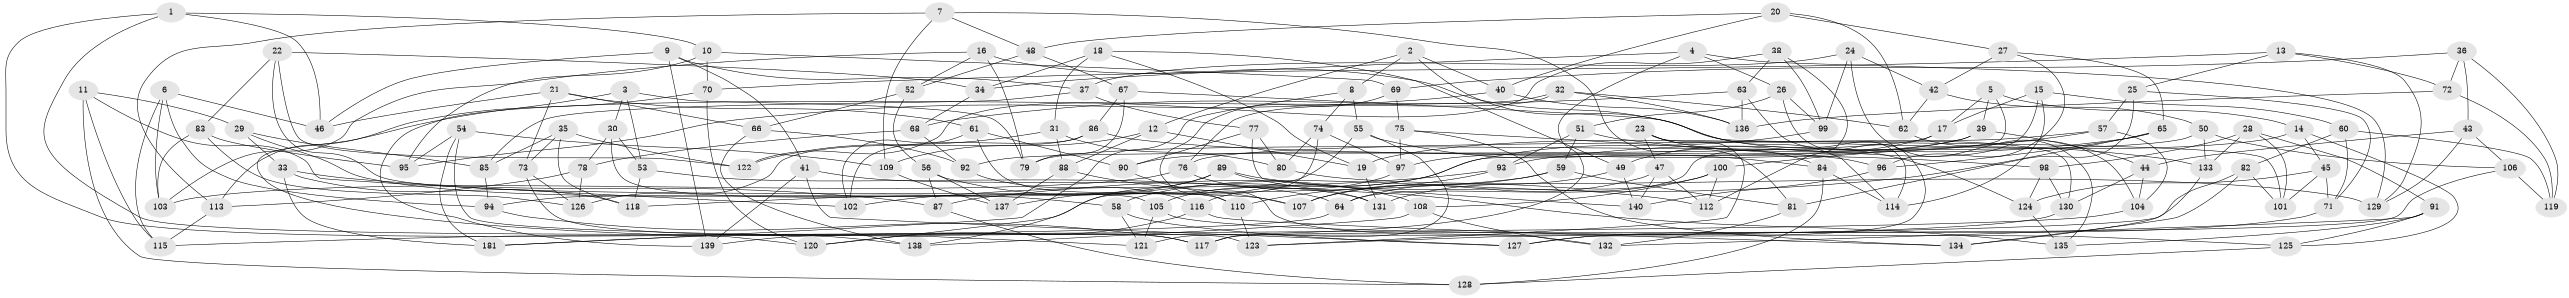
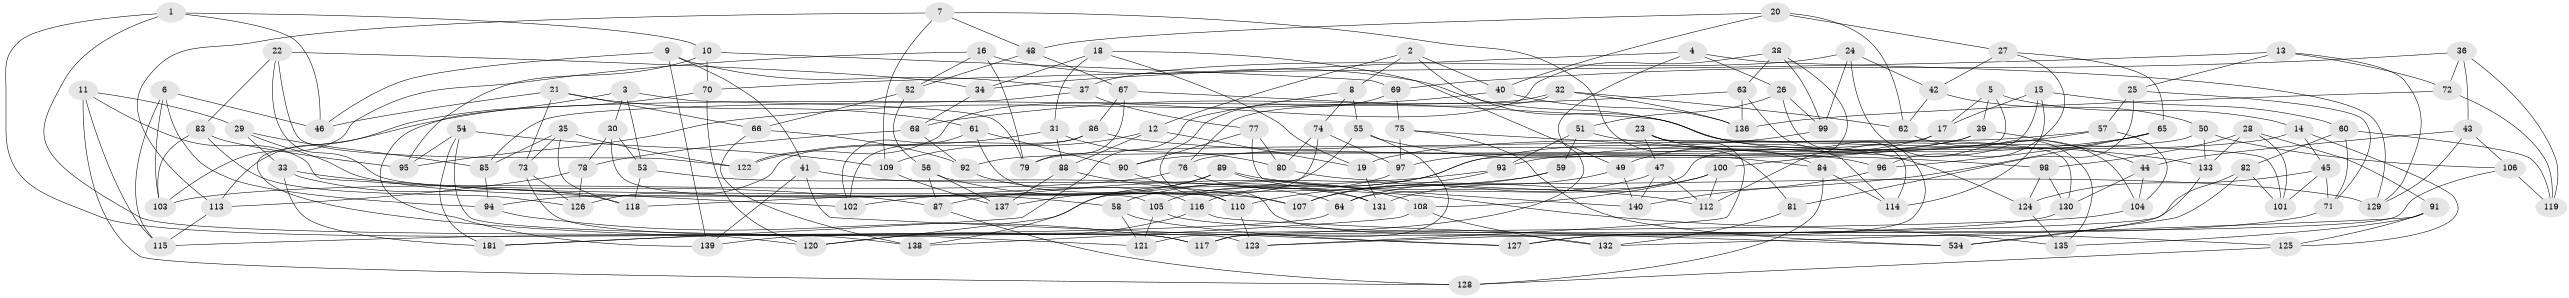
(1676, 190) -> none
(1956, 246) -> (1956, 246)
